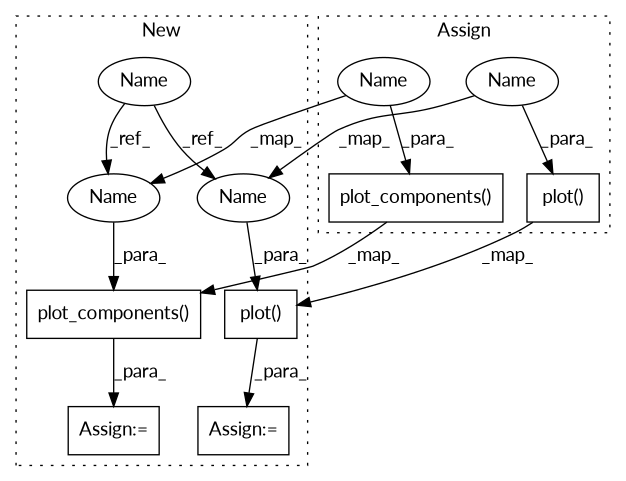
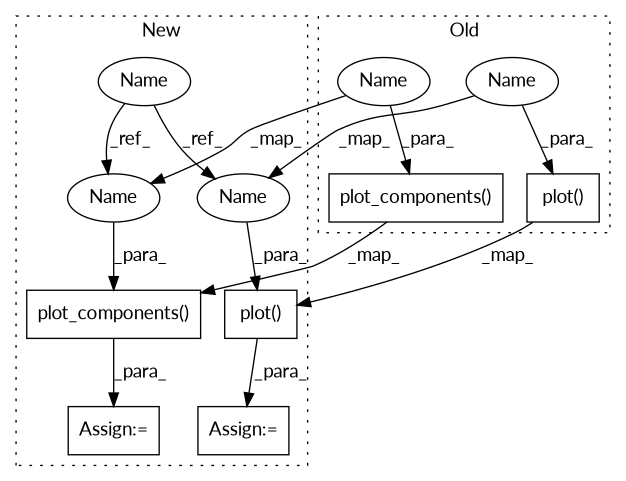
(464, 31) -> (464, 31)
